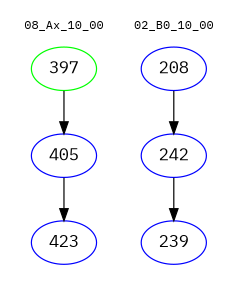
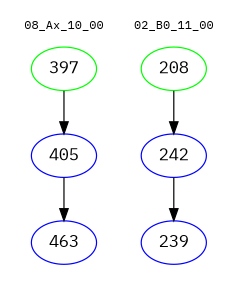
(174, 26) -> (174, 26)
(174, 69) -> (174, 69)
(64, 243) -> (64, 243)
